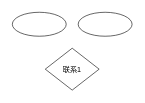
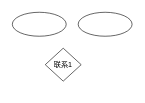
(72, 69) -> (63, 65)
